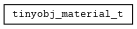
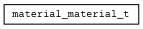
(68, 14) -> (71, 14)
